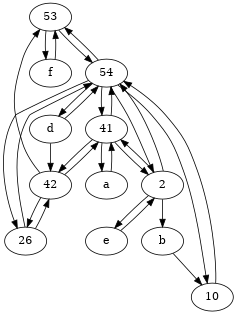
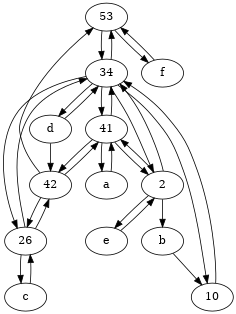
(107, 73) -> (107, 73)
none -> (26, 297)
